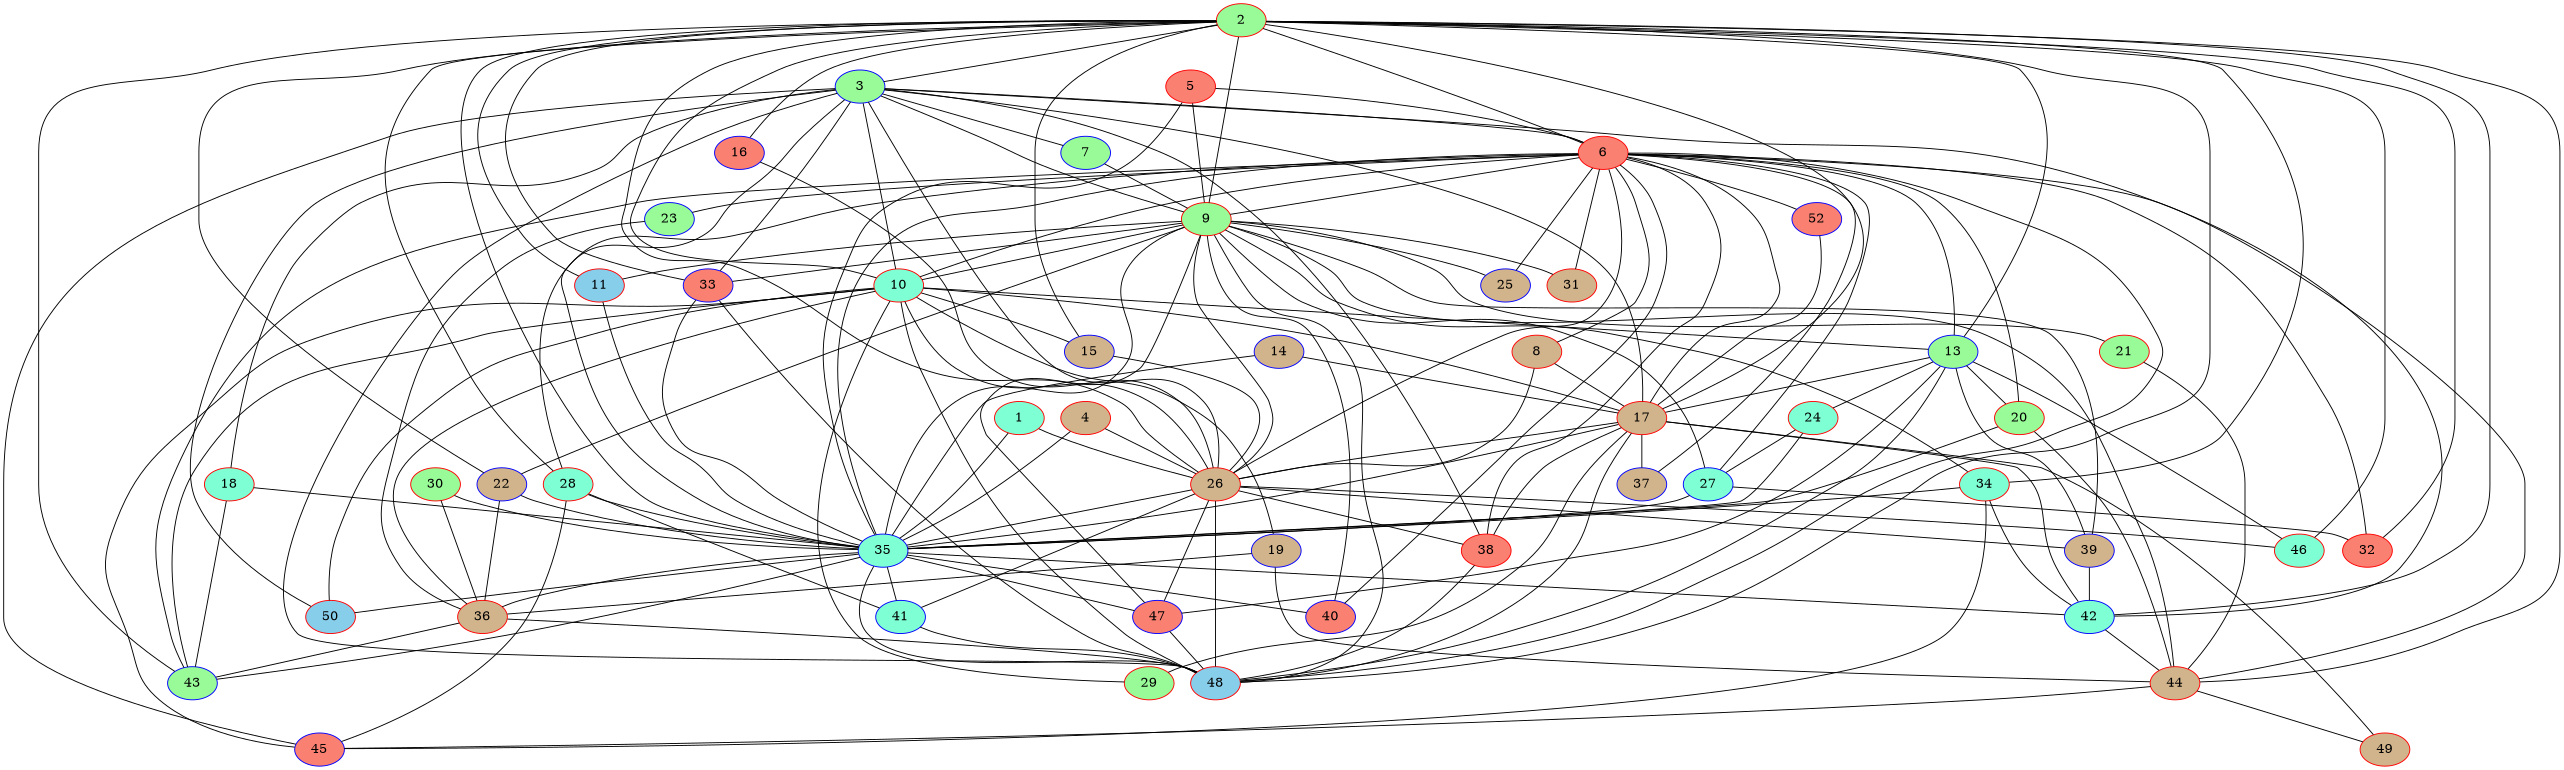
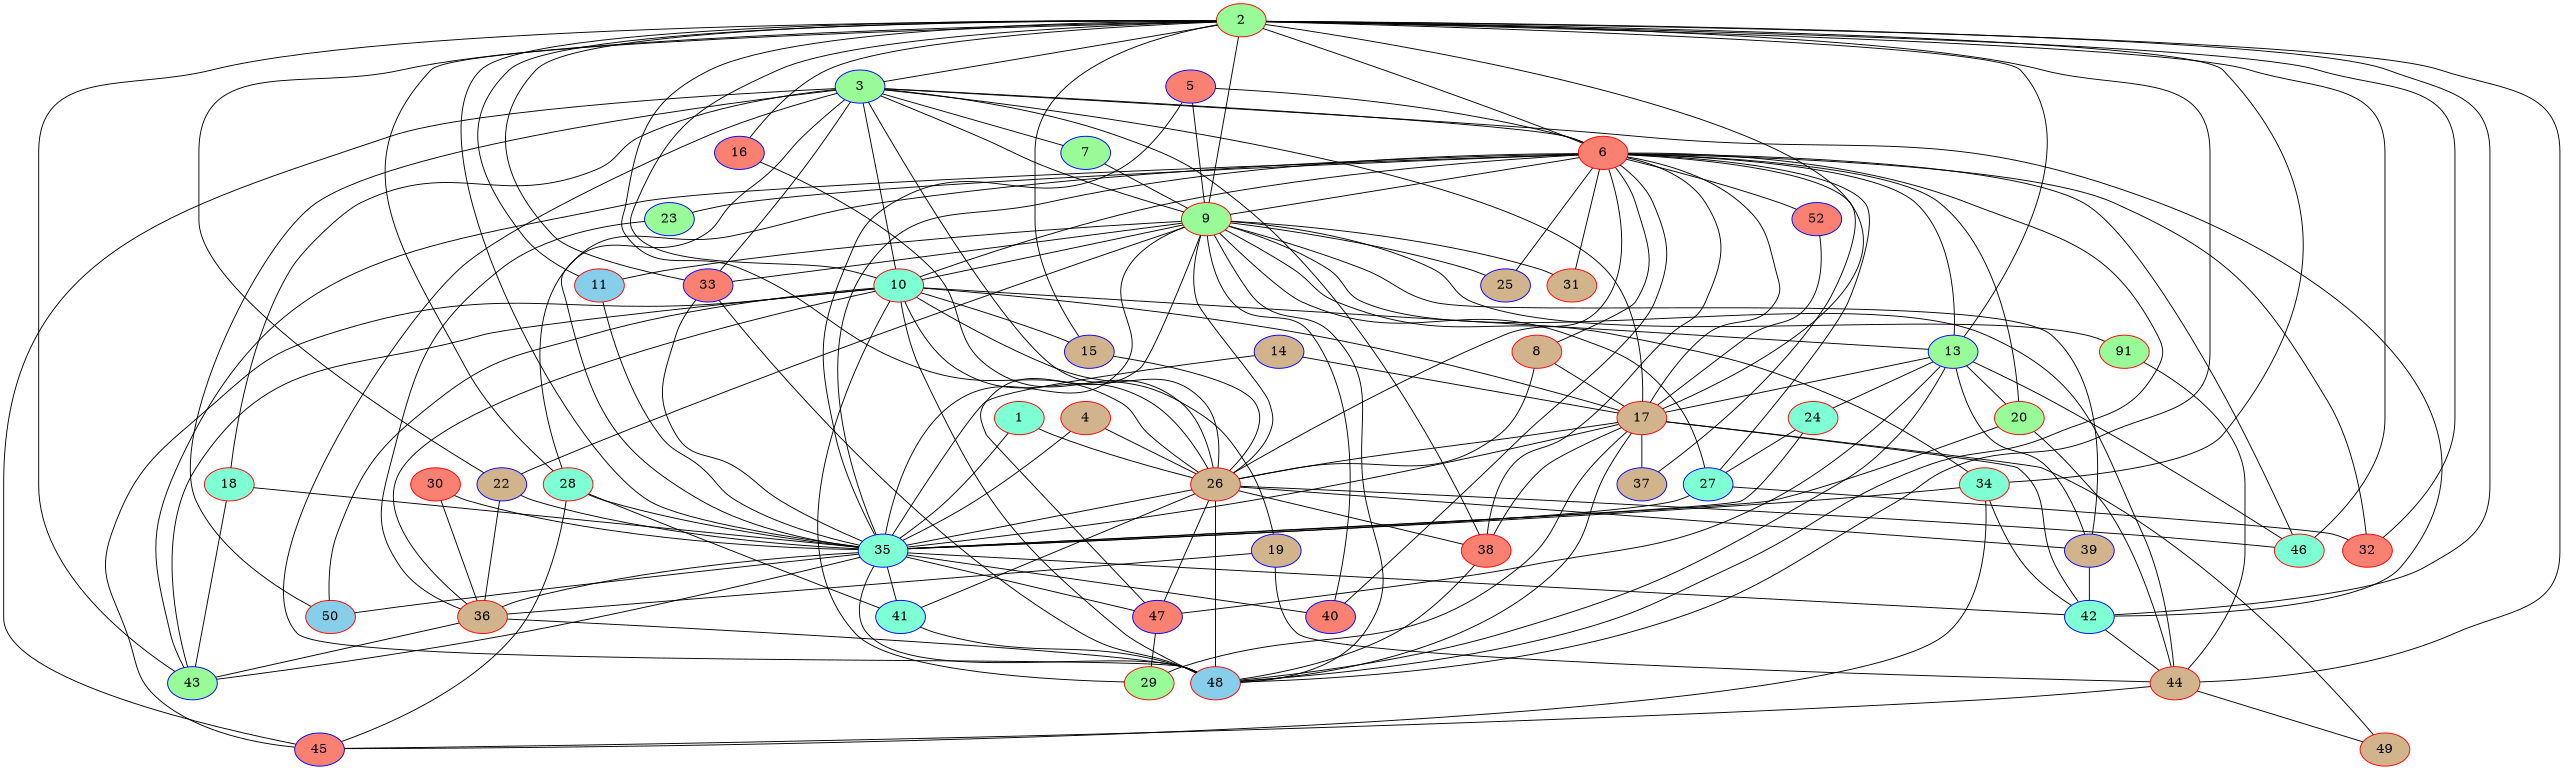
(1191, 87) -> (1191, 87)
(2378, 331) -> (2073, 199)
(2124, 352) -> (2124, 352)
(436, 484) -> (436, 484)
(1187, 650) -> (1154, 645)
